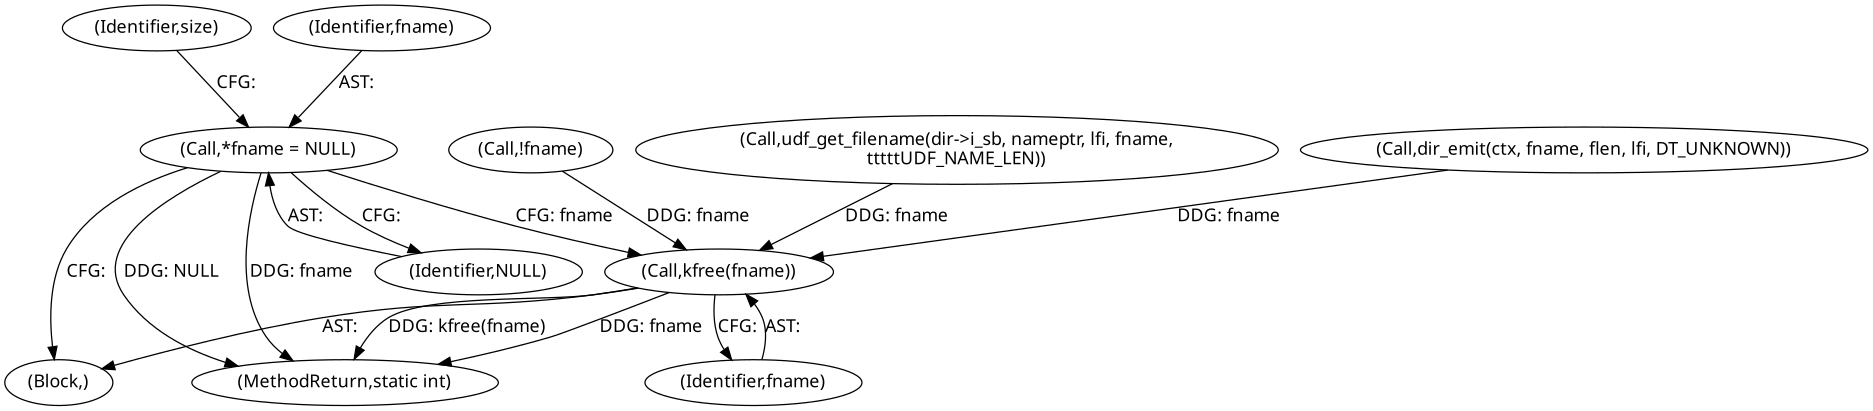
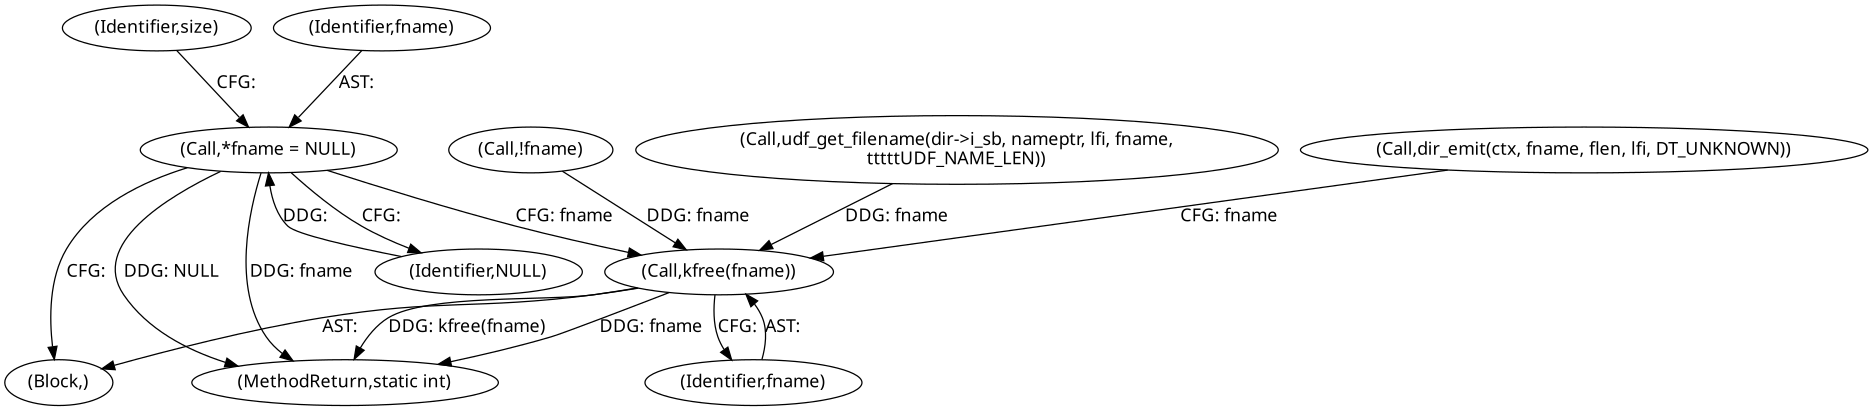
(308, 217) -> (308, 217)
(1229, 217) -> (1229, 217)
